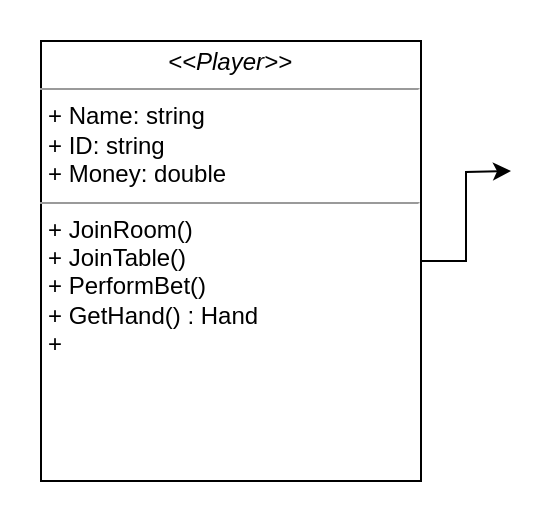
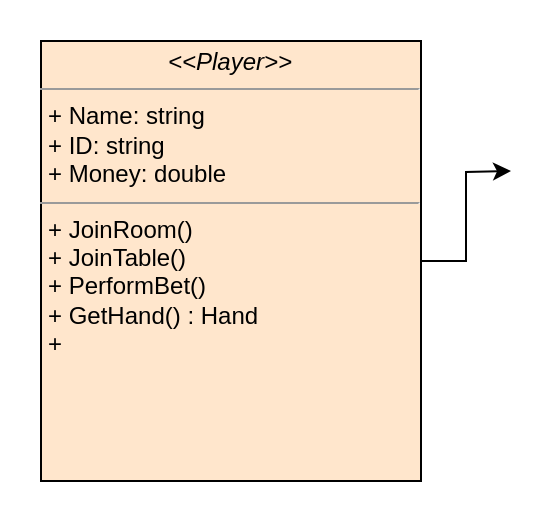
(231, 261) -> (231, 261)
